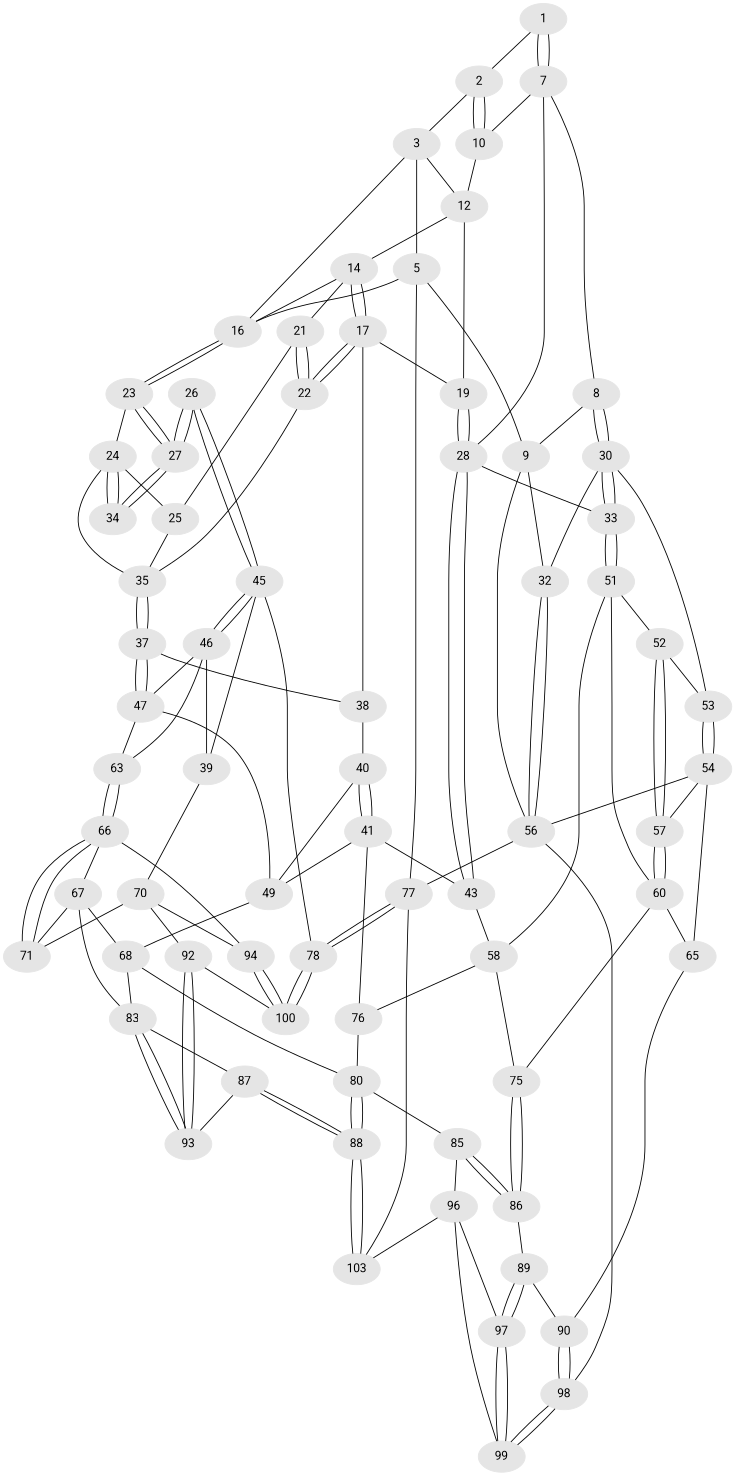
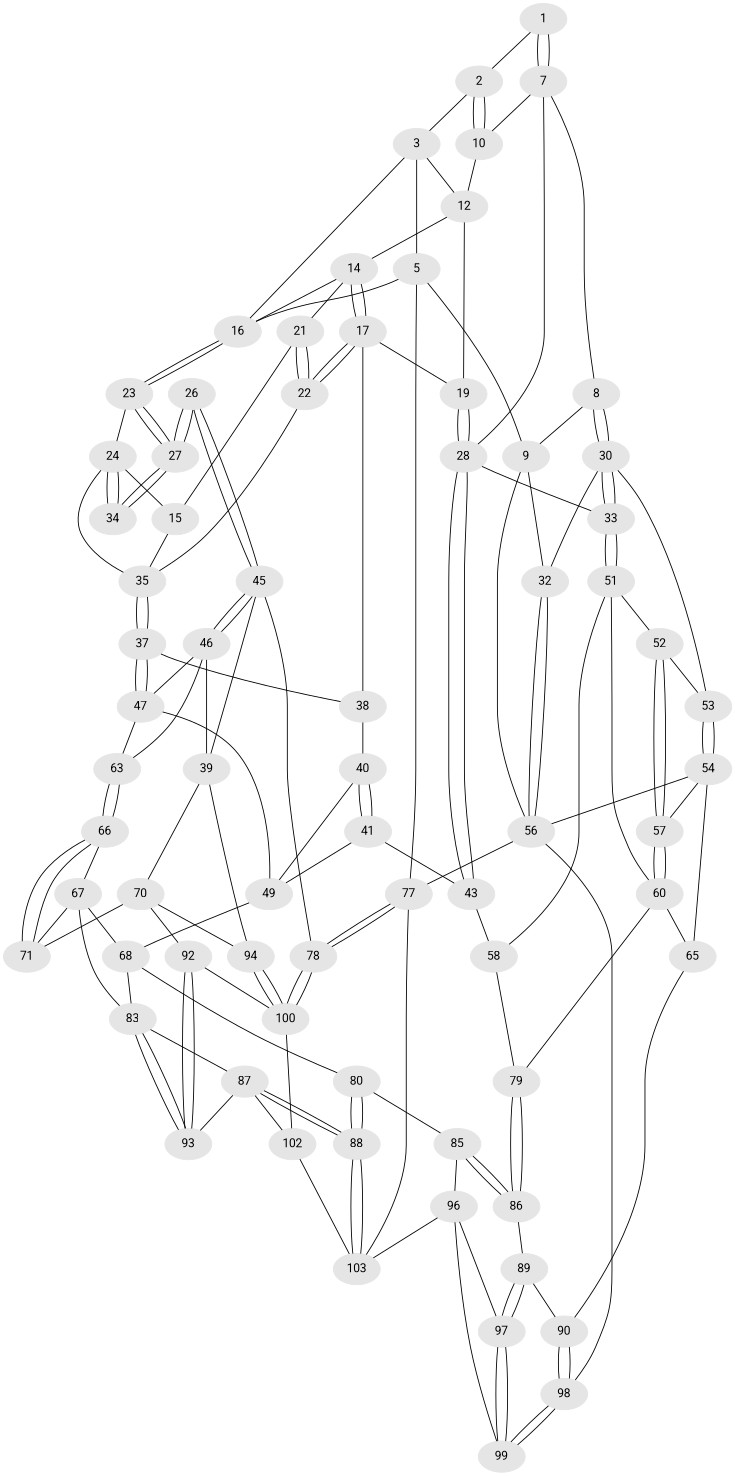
(175, 519) -> (175, 519)
(184, 889) -> (227, 863)
(359, 1019) -> none
(516, 1082) -> (516, 1082)
none -> (293, 1144)
